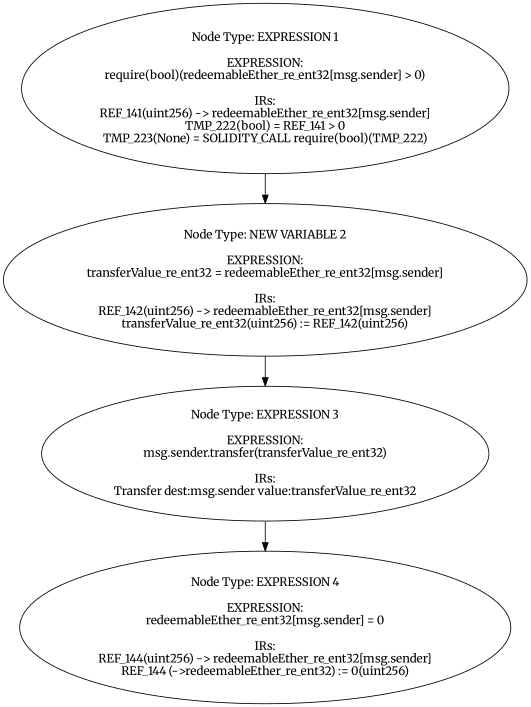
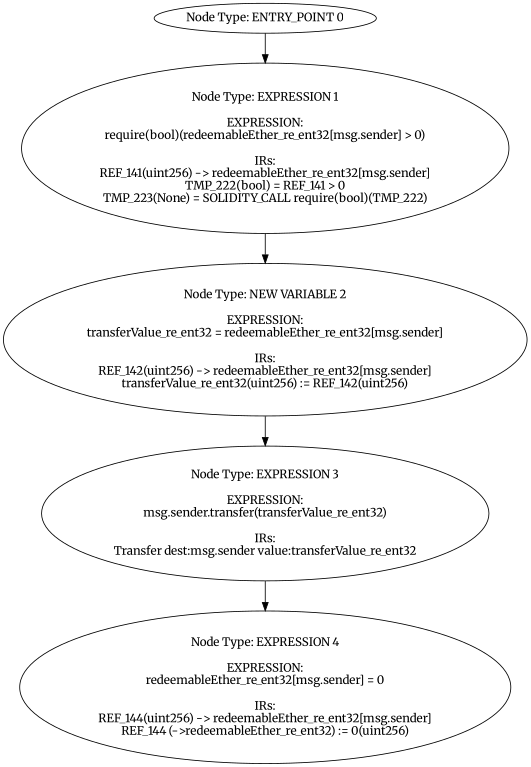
none -> (265, 18)
